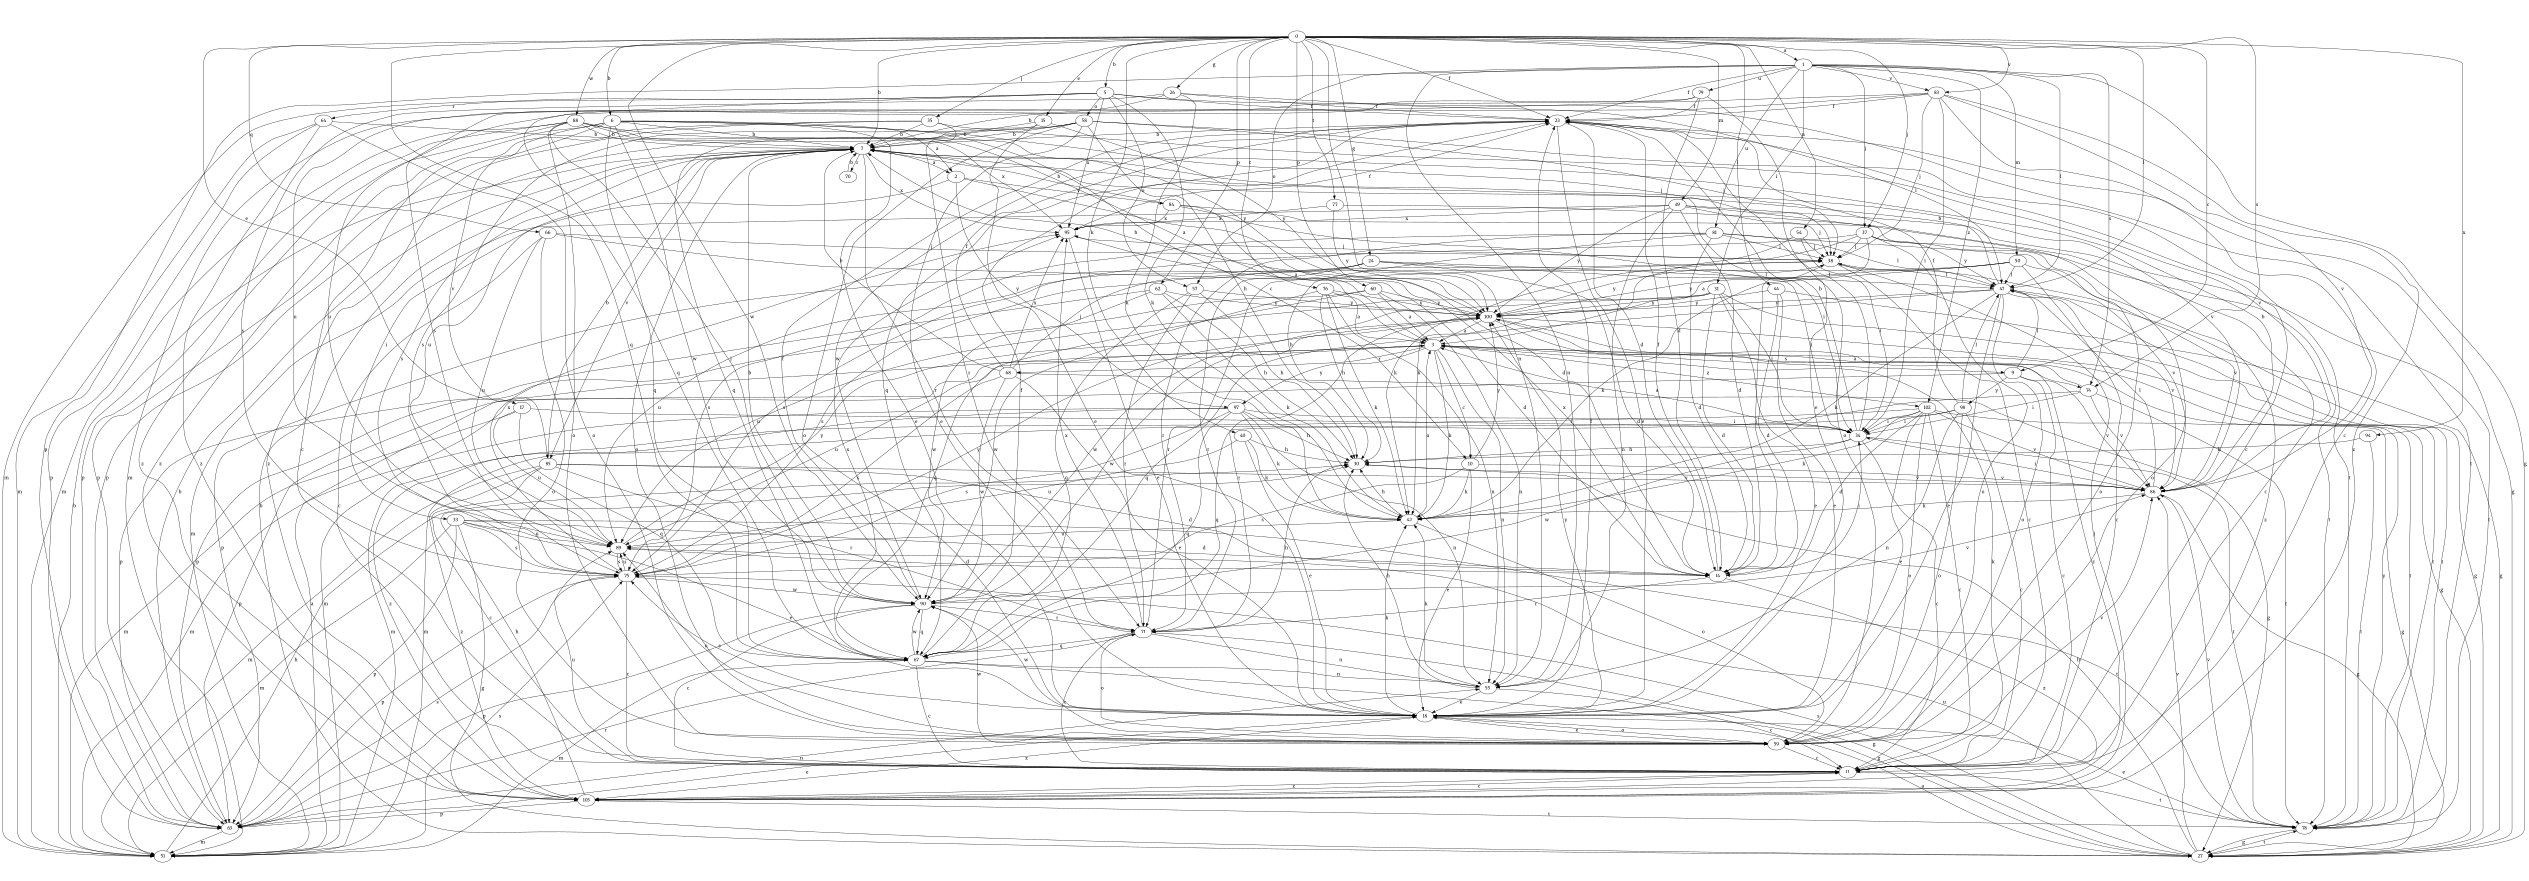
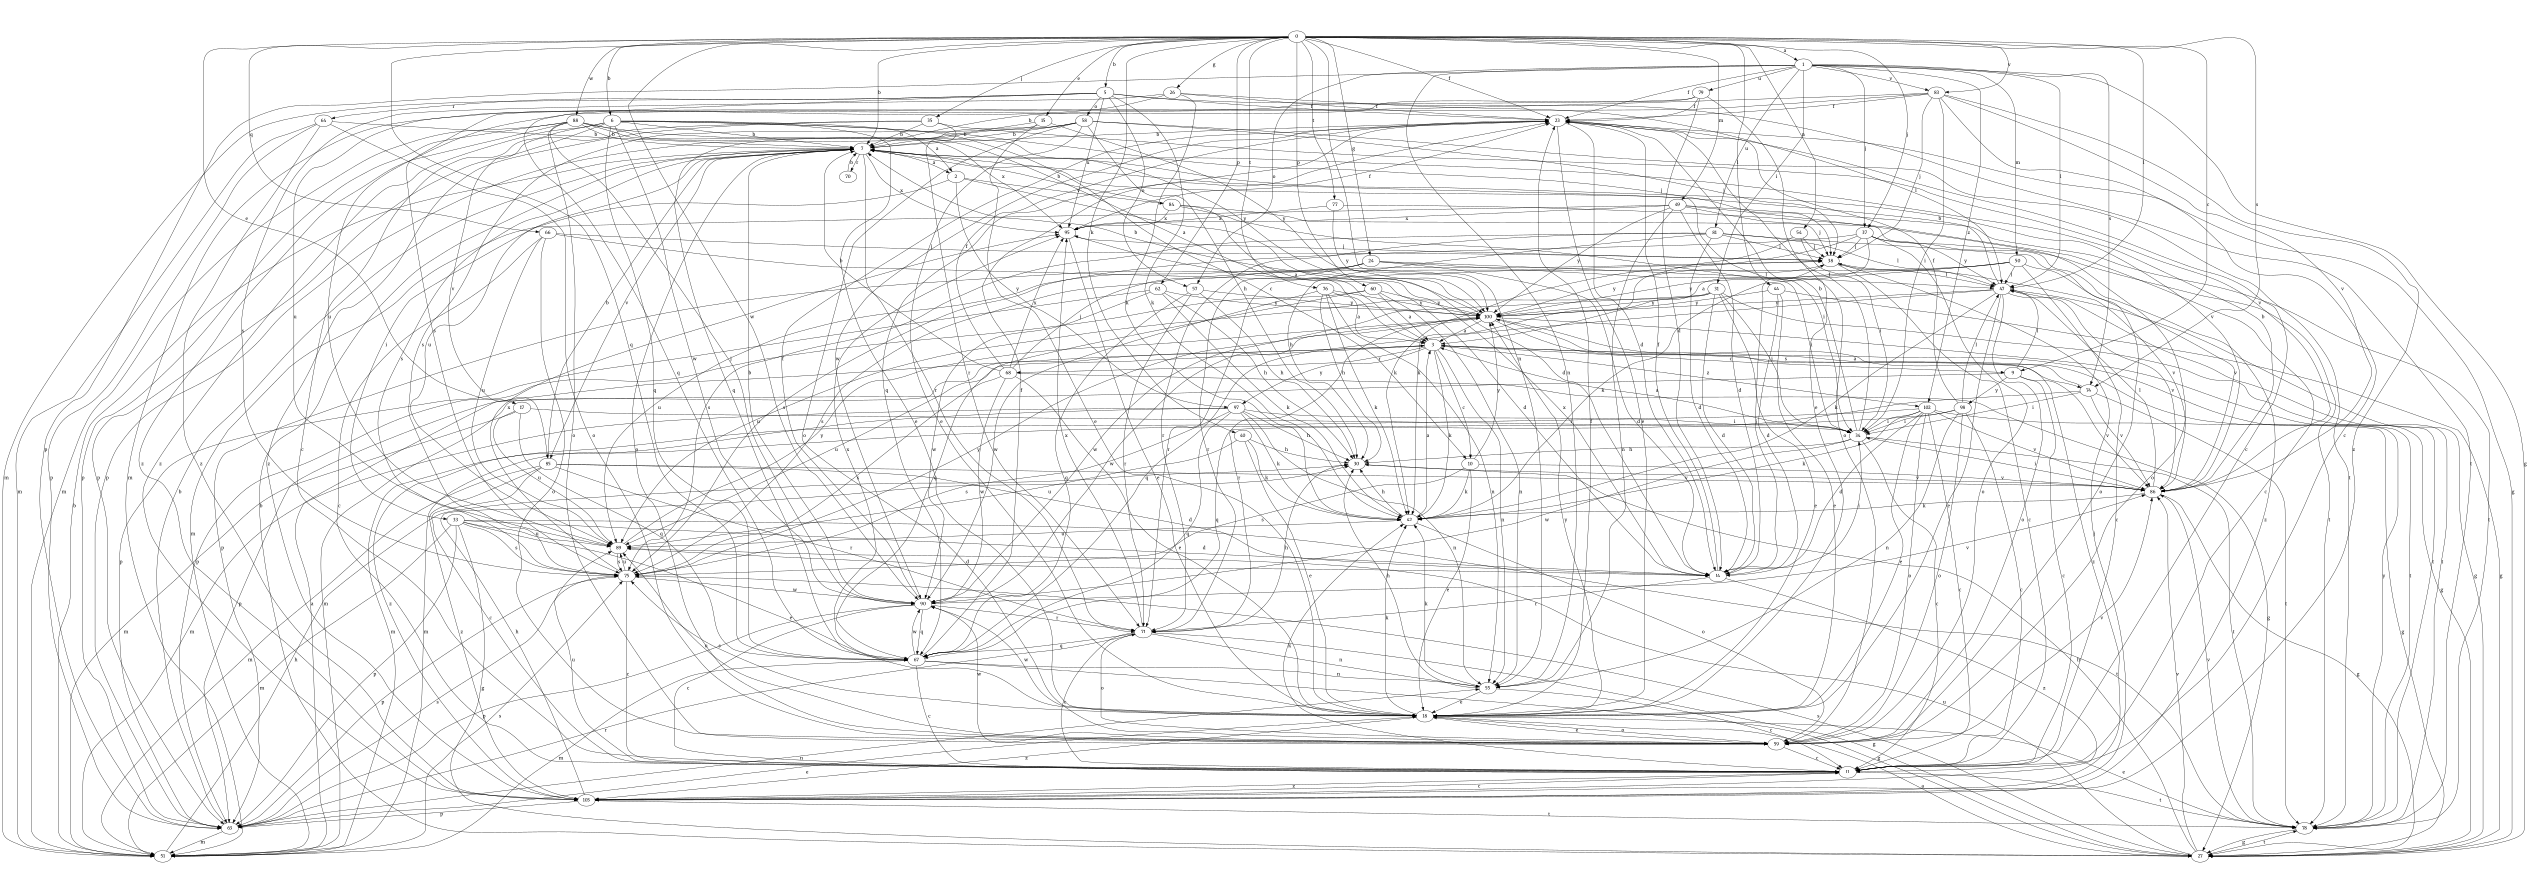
(1909, 386) -> (1490, 746)
(2368, 436) -> none
